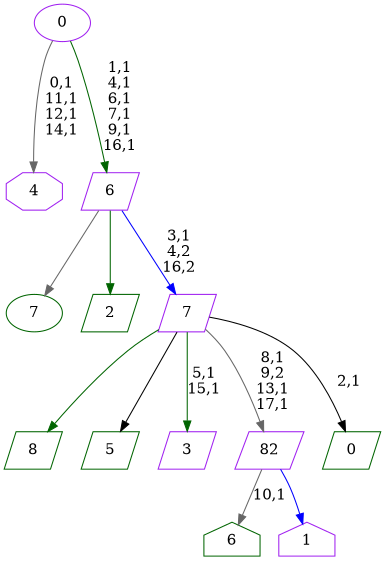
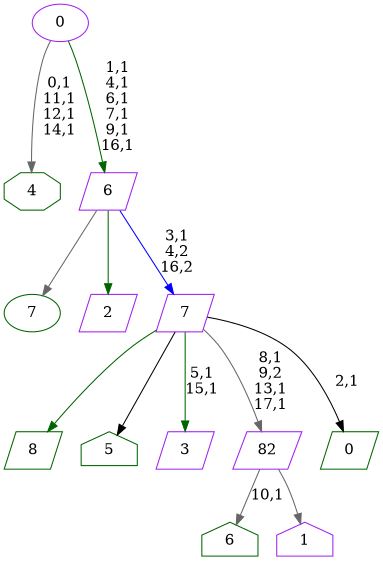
(34, 191) -> (32, 191)
(110, 313) -> (108, 313)
(110, 450) -> (109, 450)
(292, 491) -> (289, 491)
